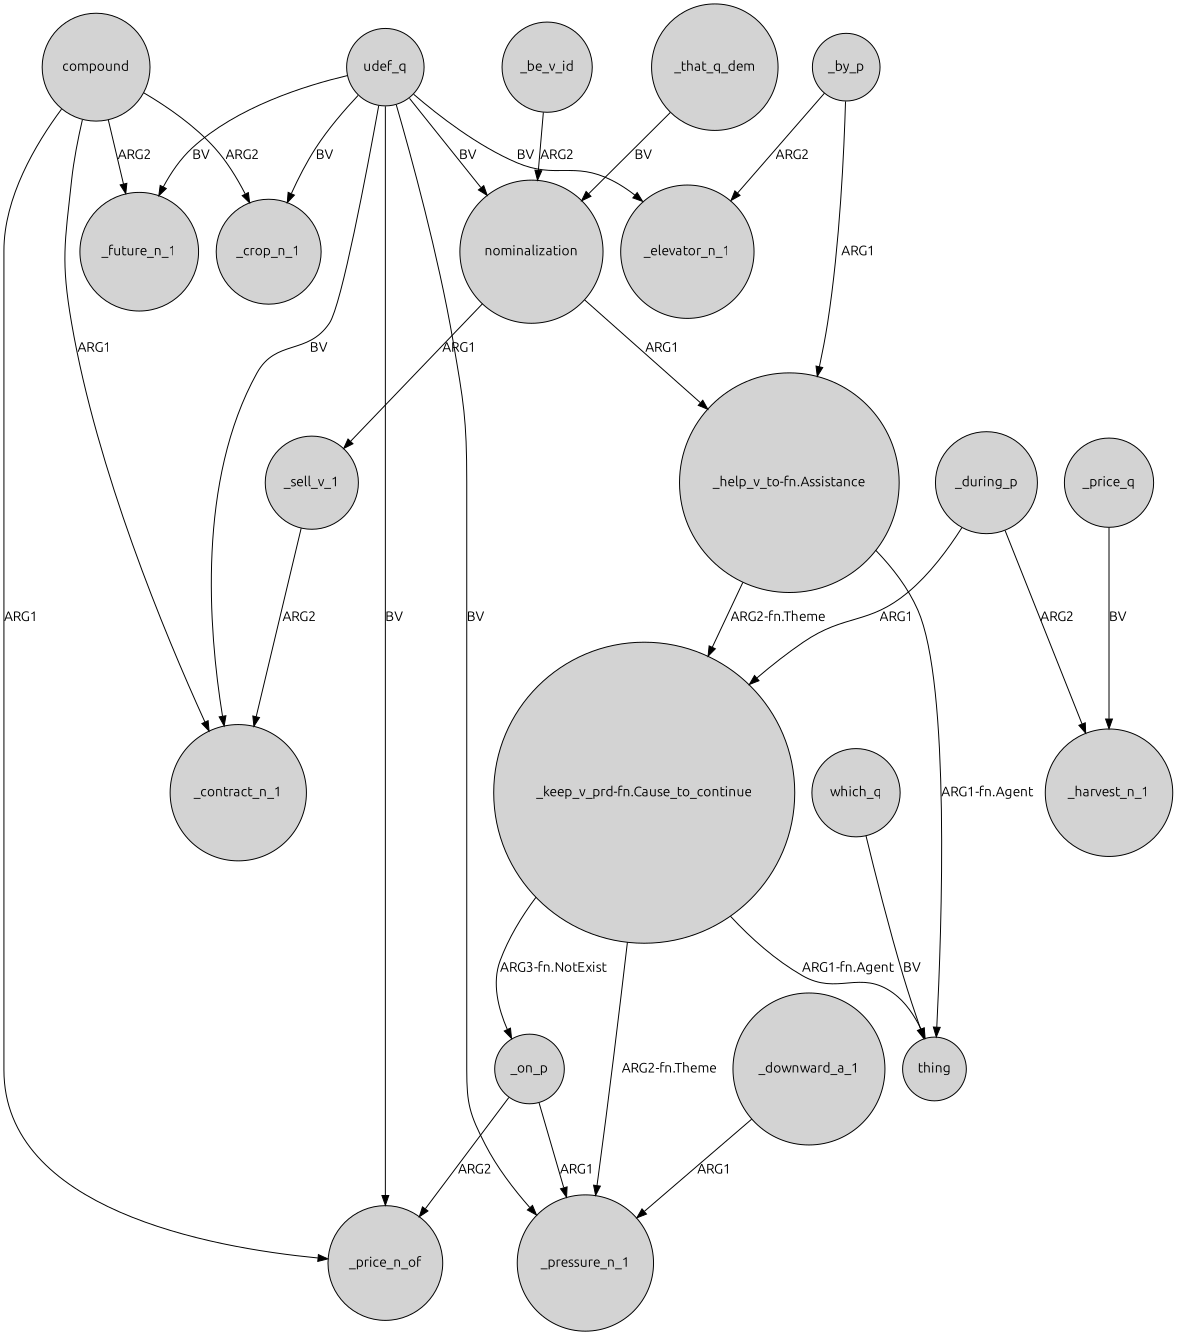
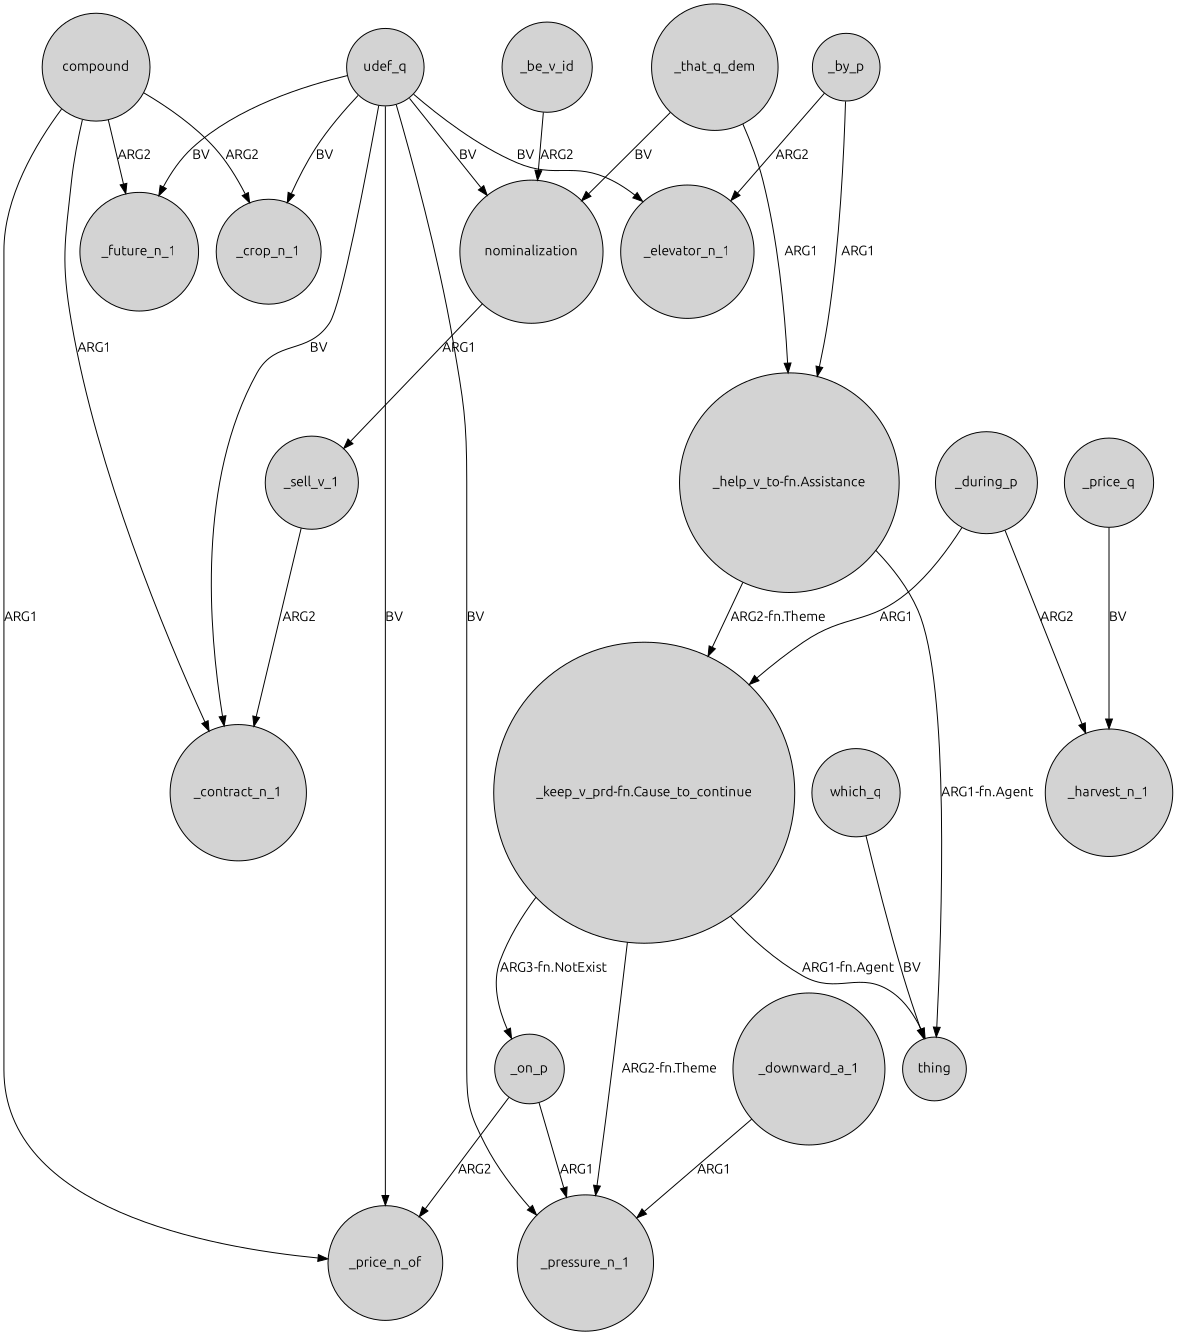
(642, 351) -> (775, 241)
